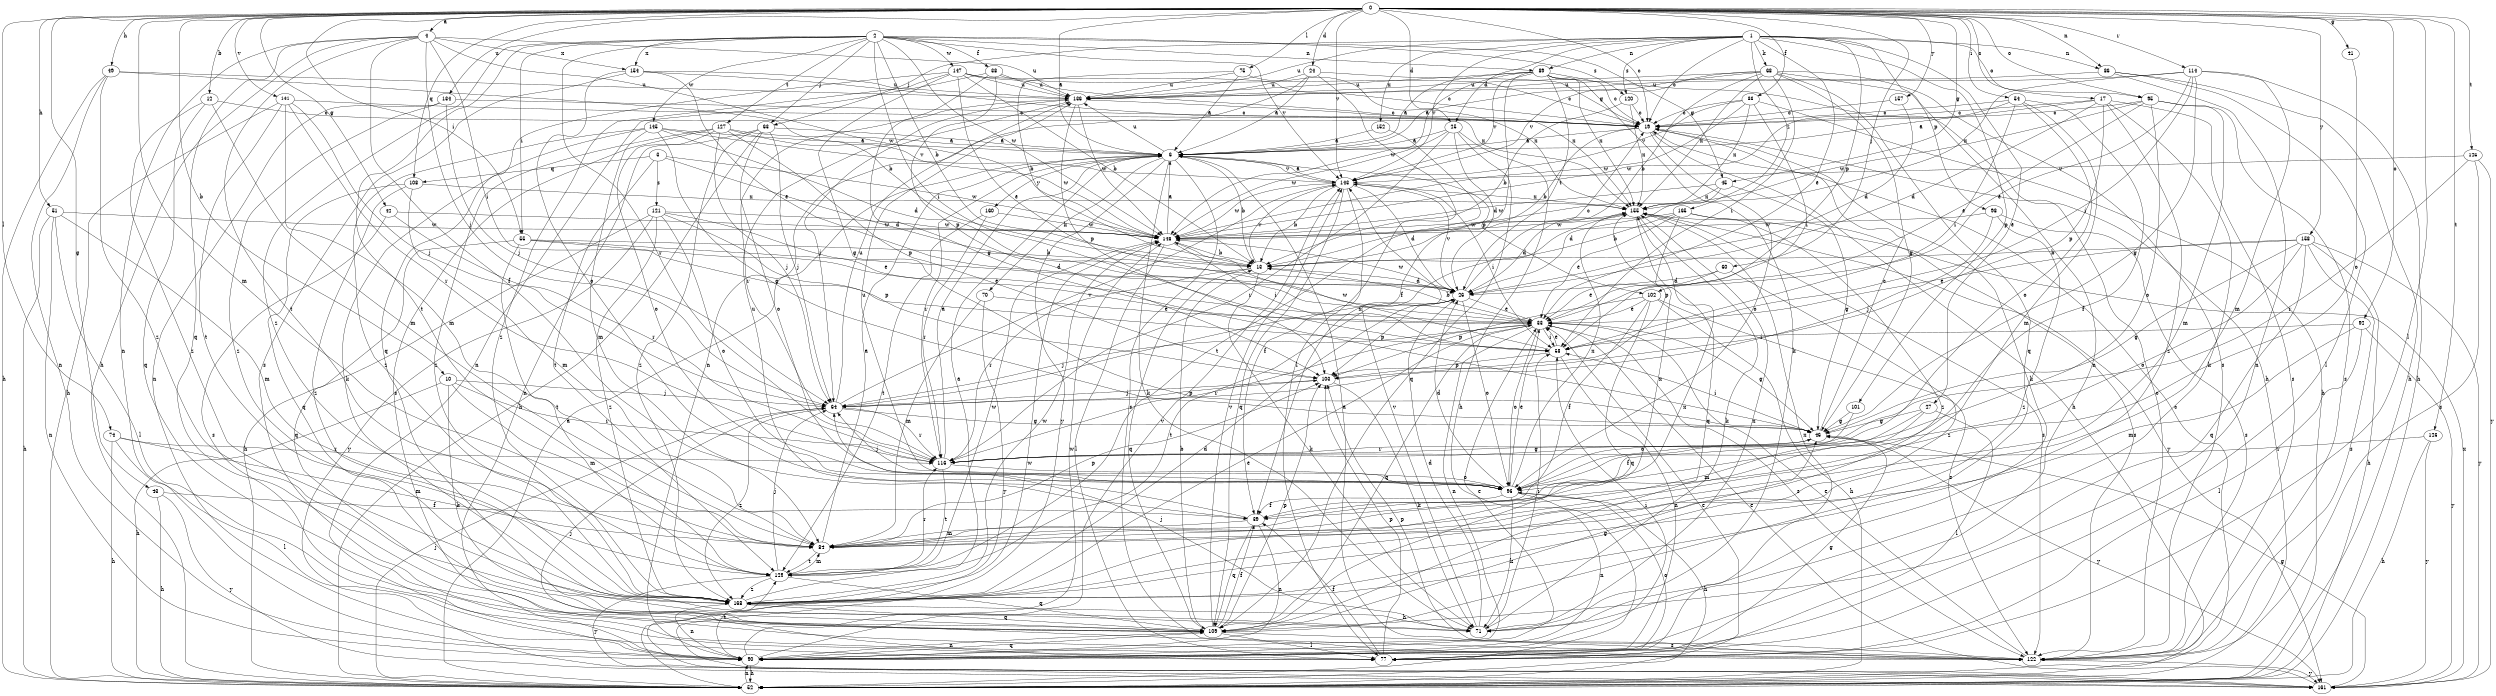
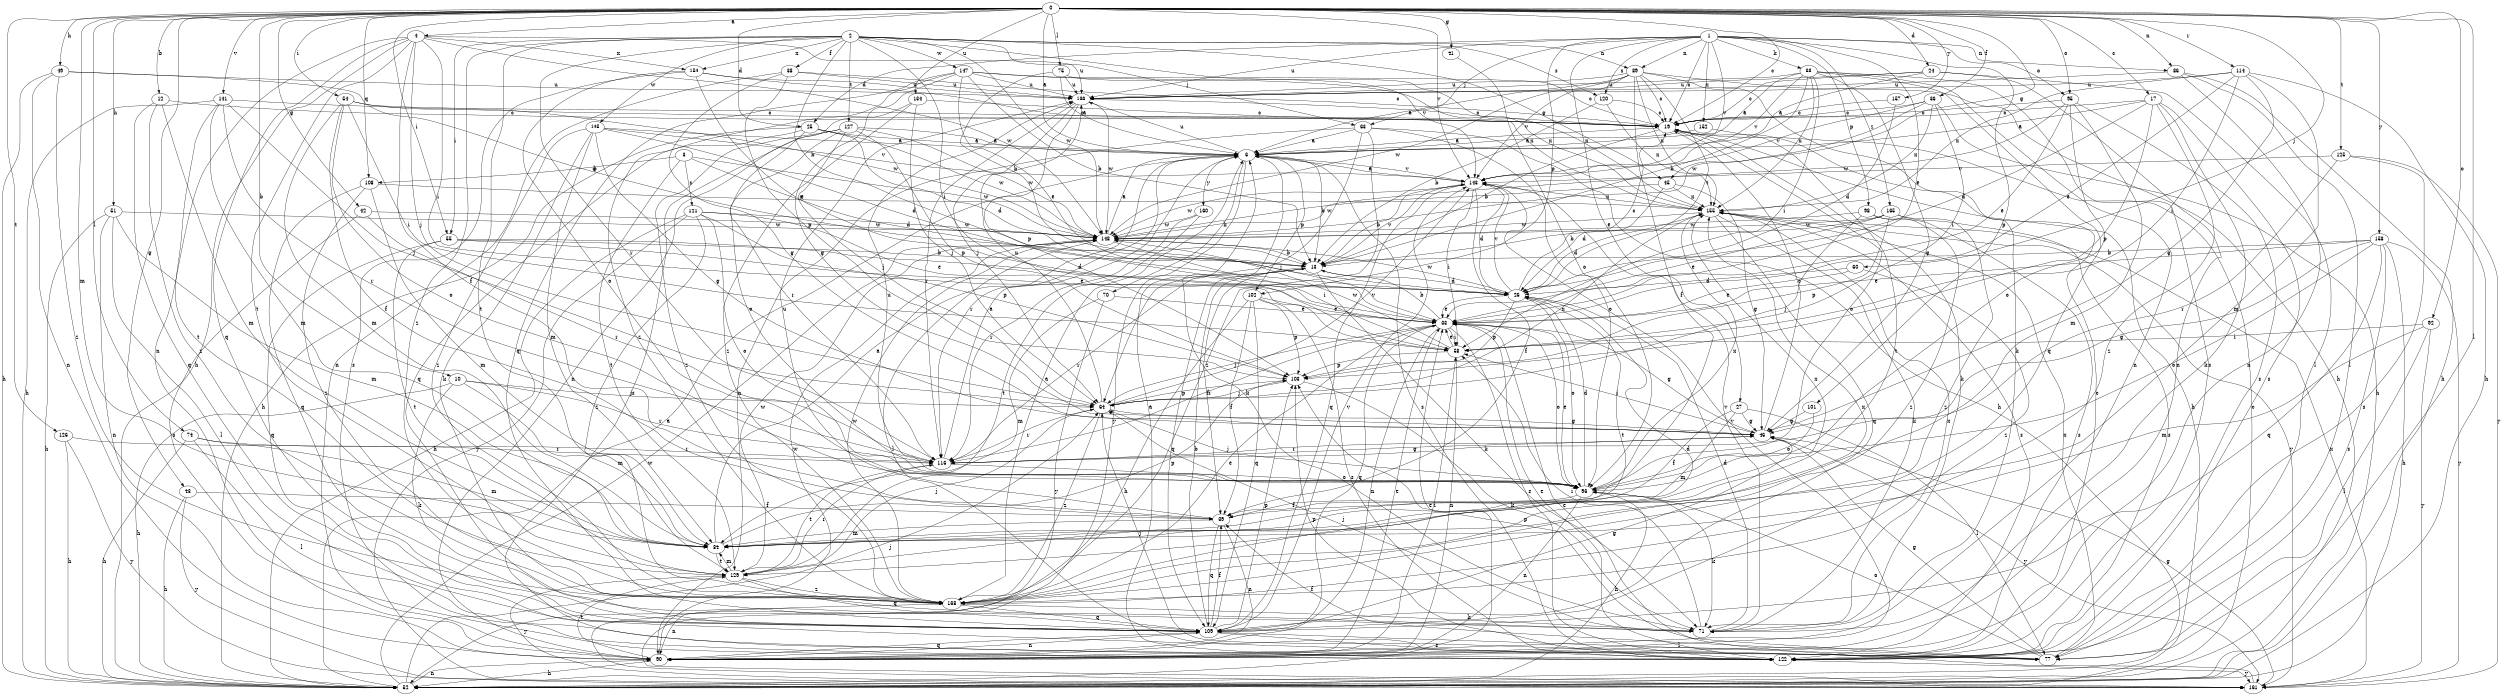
(1601, 99) -> (1750, 99)
none -> (1204, 358)
(1404, 618) -> (1469, 618)
